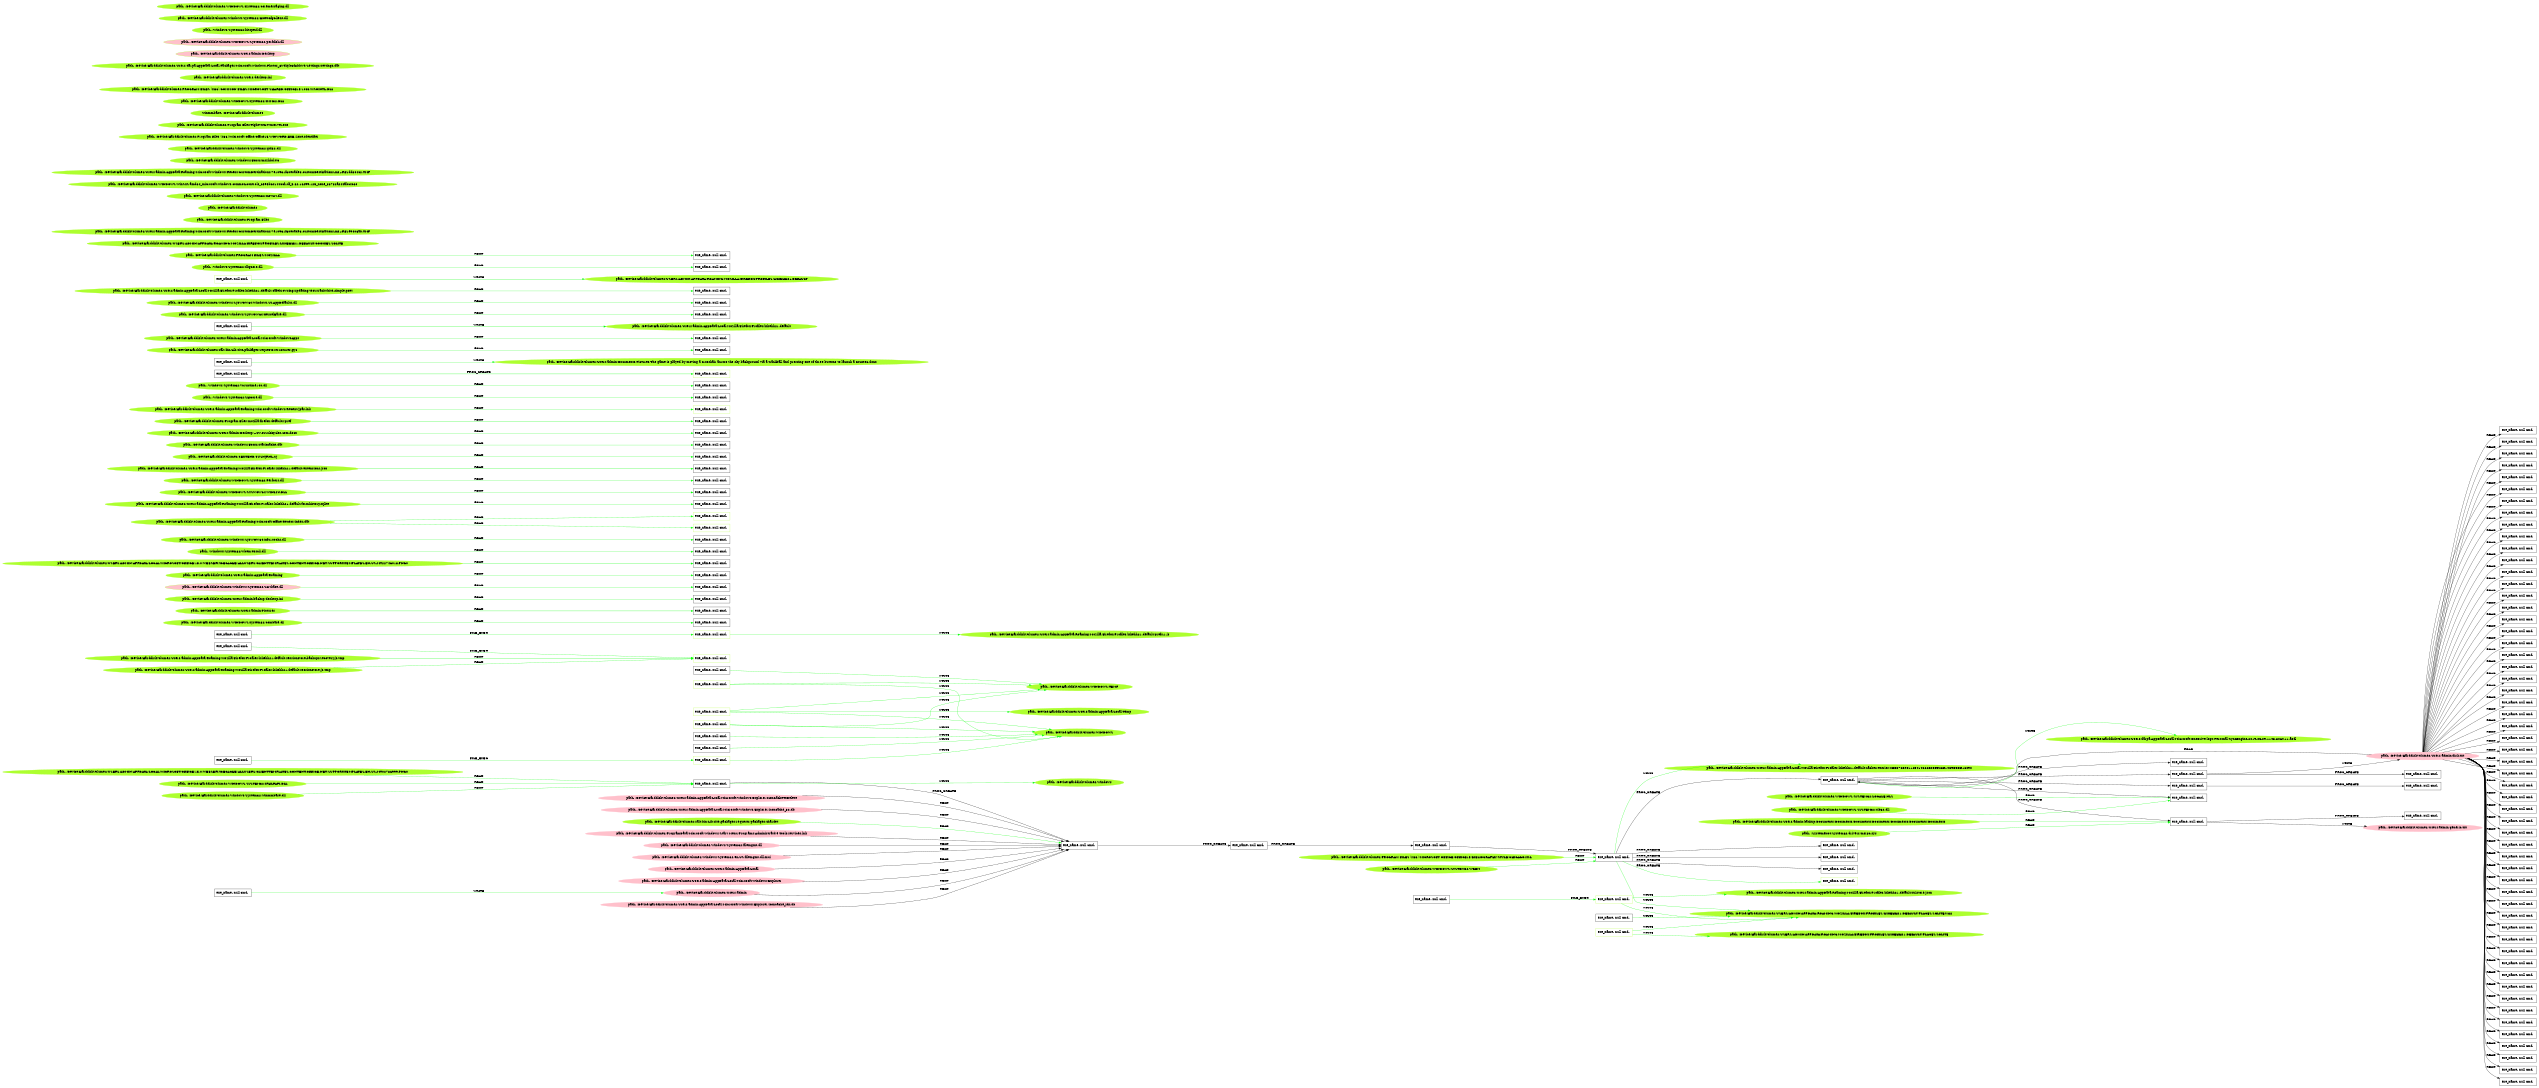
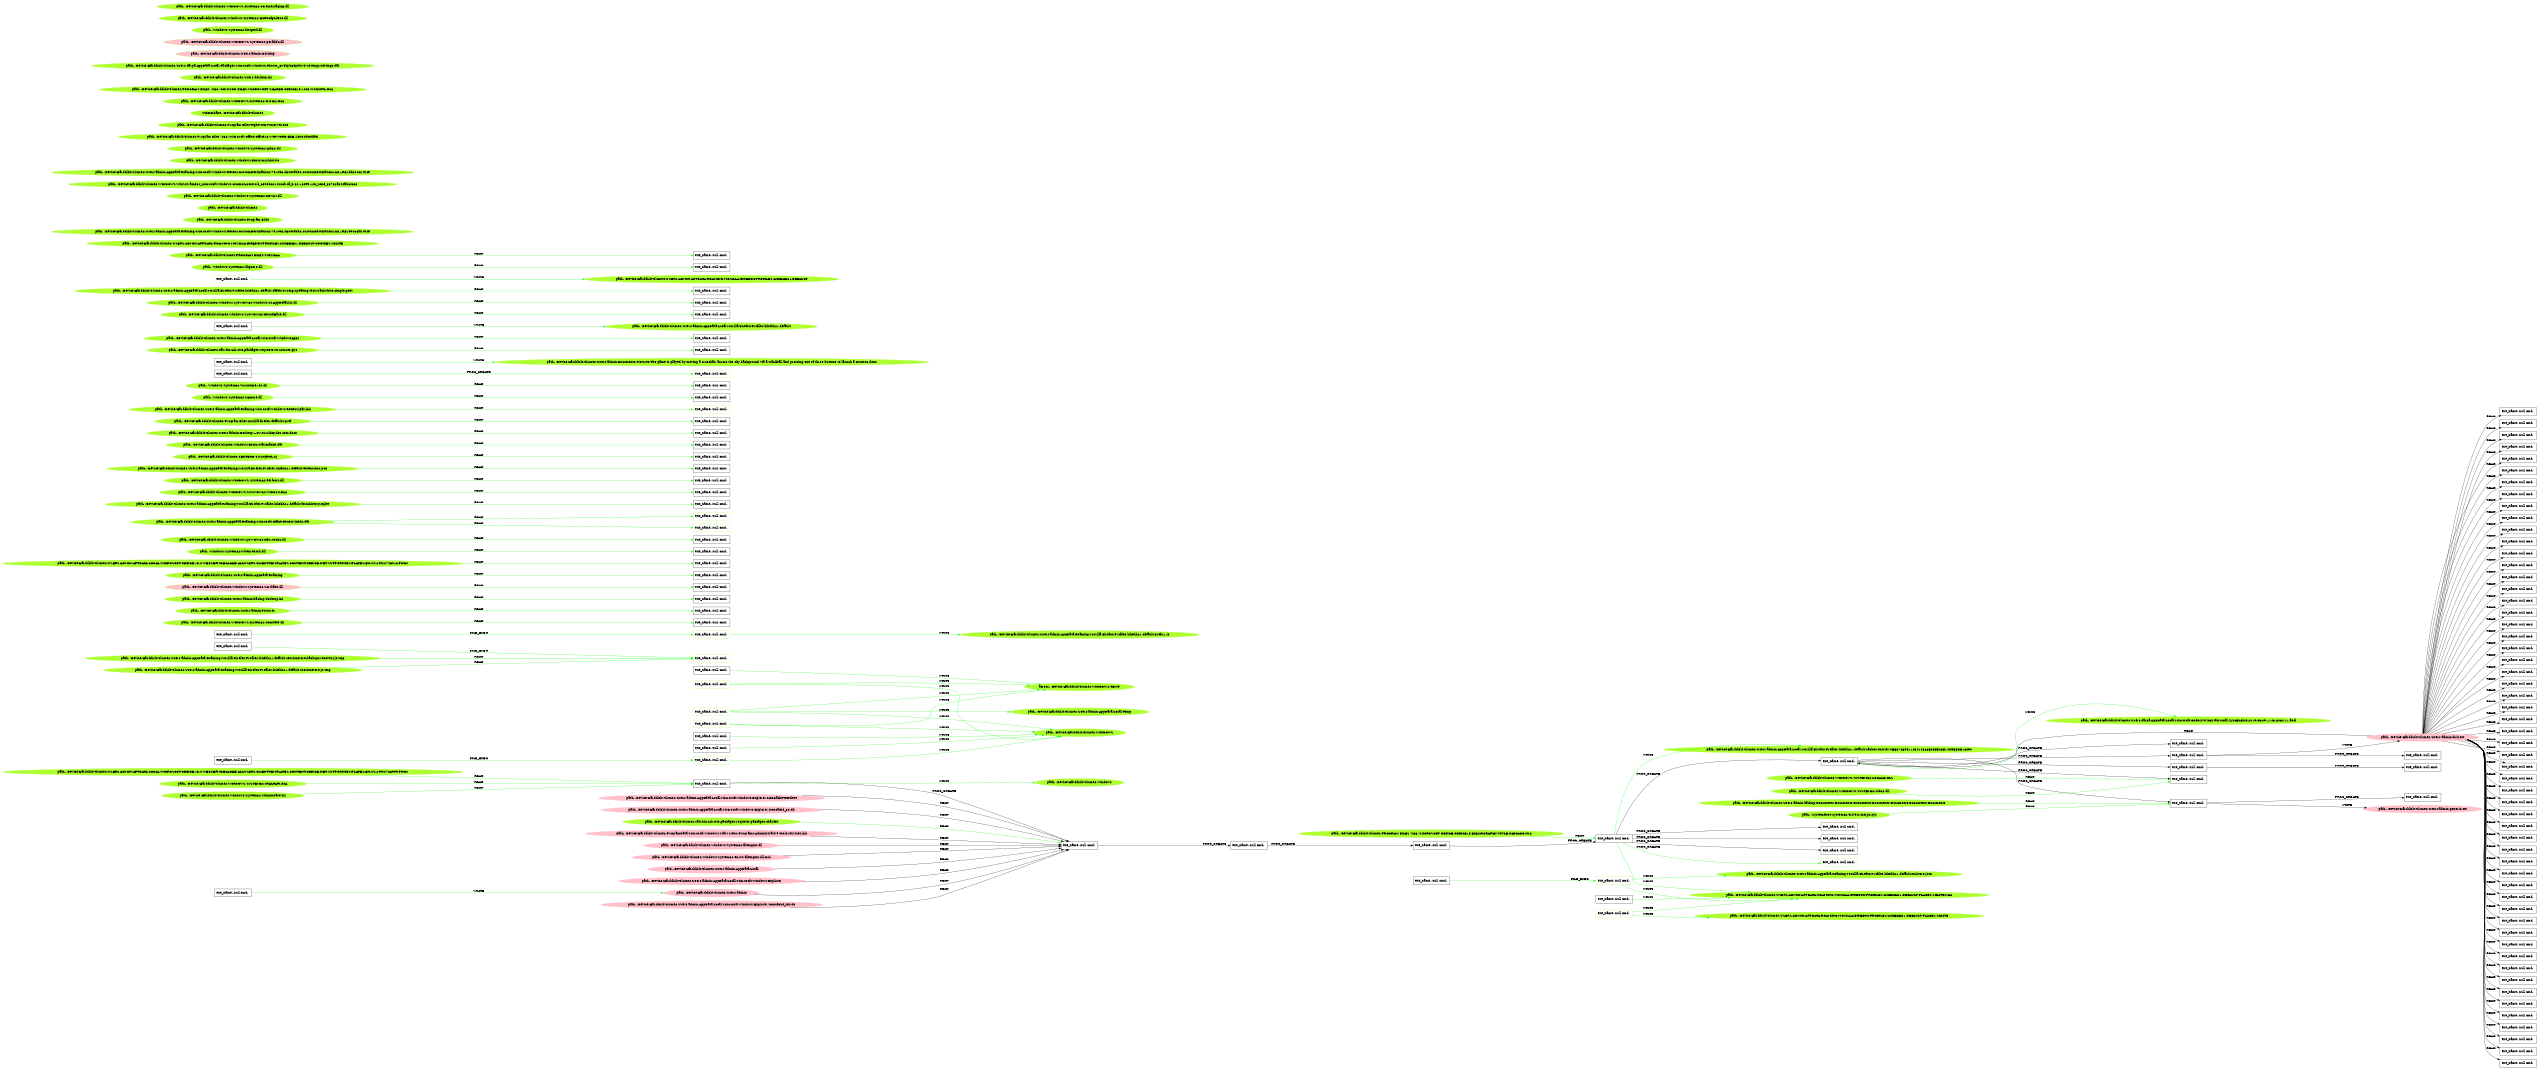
(1079, 687) -> (1079, 687)
(1432, 869) -> none
